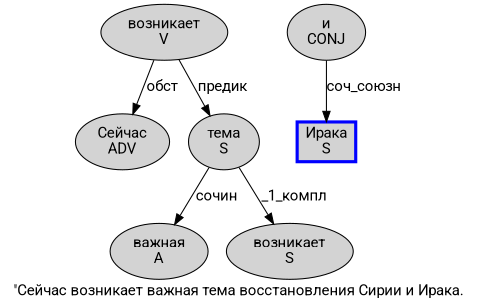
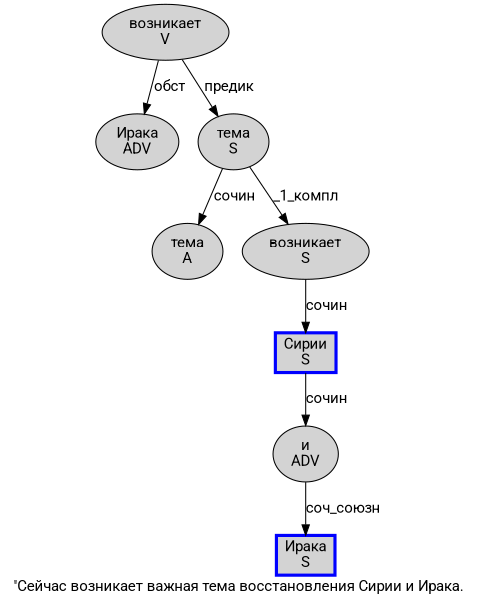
(326, 32) -> (306, 454)
(122, 142) -> (137, 142)
(159, 251) -> (188, 251)
none -> (306, 353)
